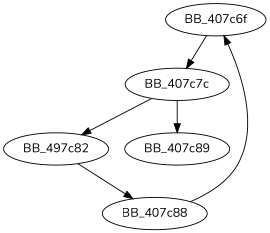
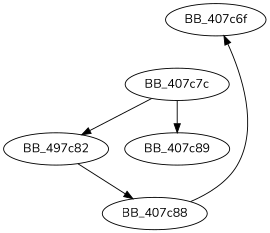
(199, 48) -> none
